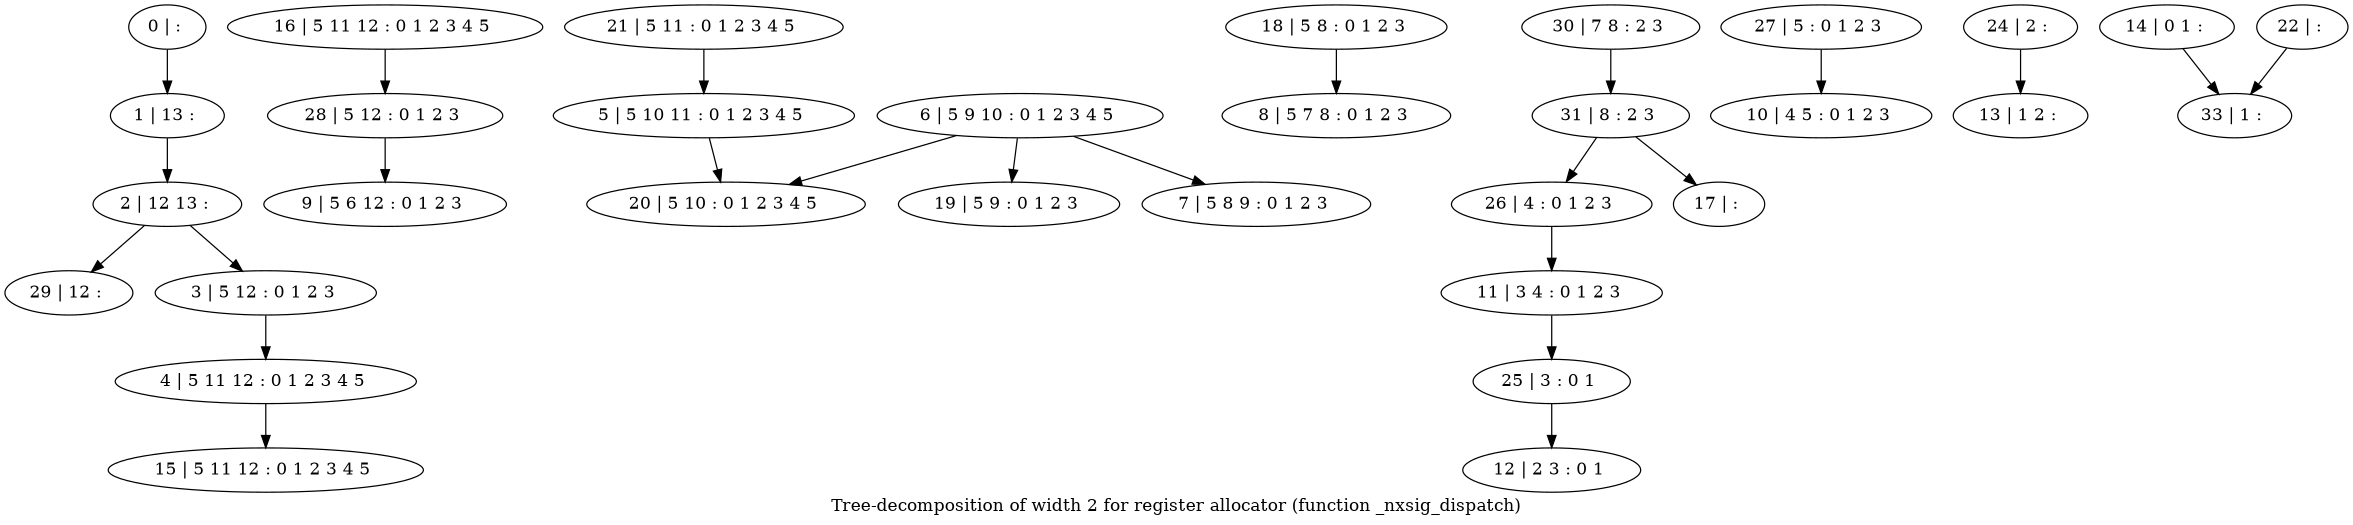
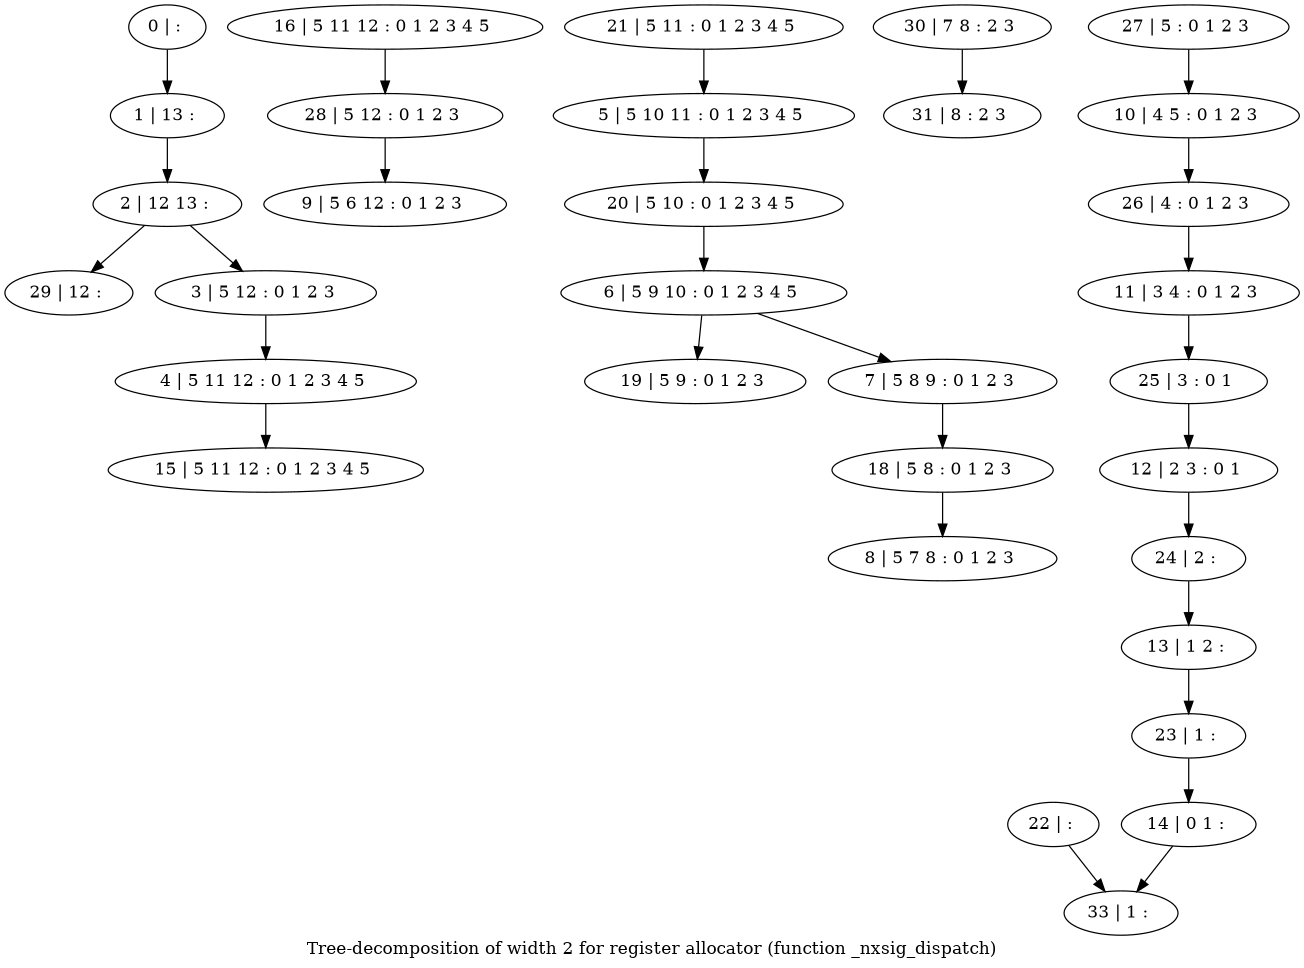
(1585, 155) -> (1189, 154)
(879, 158) -> (704, 243)
(1719, 204) -> none
none -> (943, 420)
none -> (1189, 508)
none -> (1189, 736)
